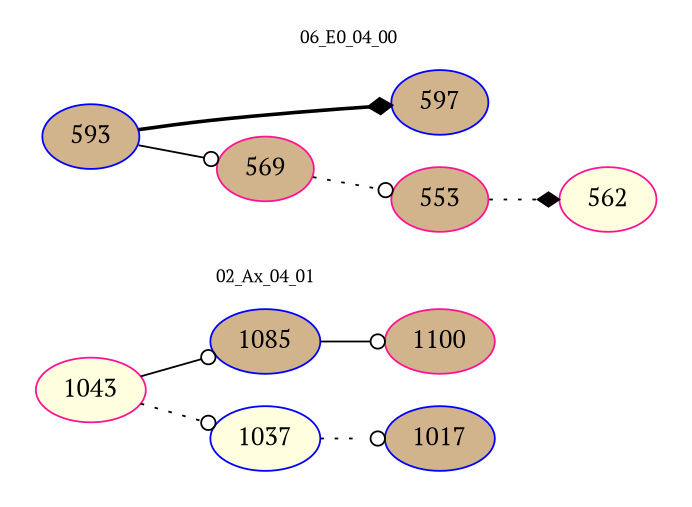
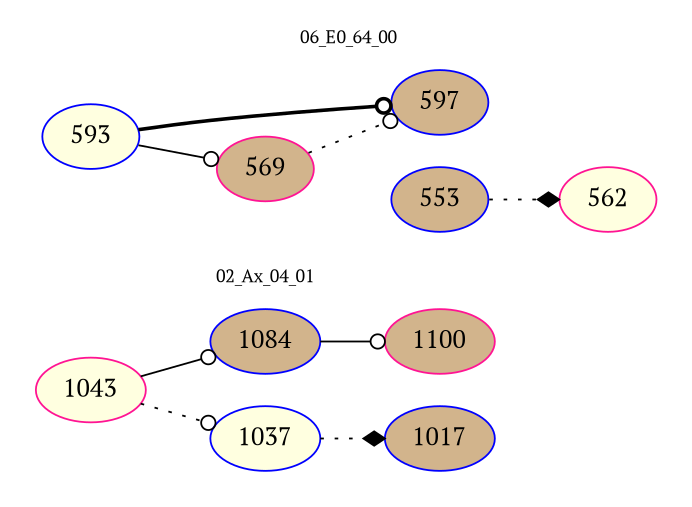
(349, 39) -> (349, 39)
(257, 116) -> (257, 116)
(91, 137) -> (91, 137)
(346, 183) -> (346, 138)
(440, 199) -> (440, 199)
(265, 341) -> (265, 341)
(342, 439) -> (342, 439)
